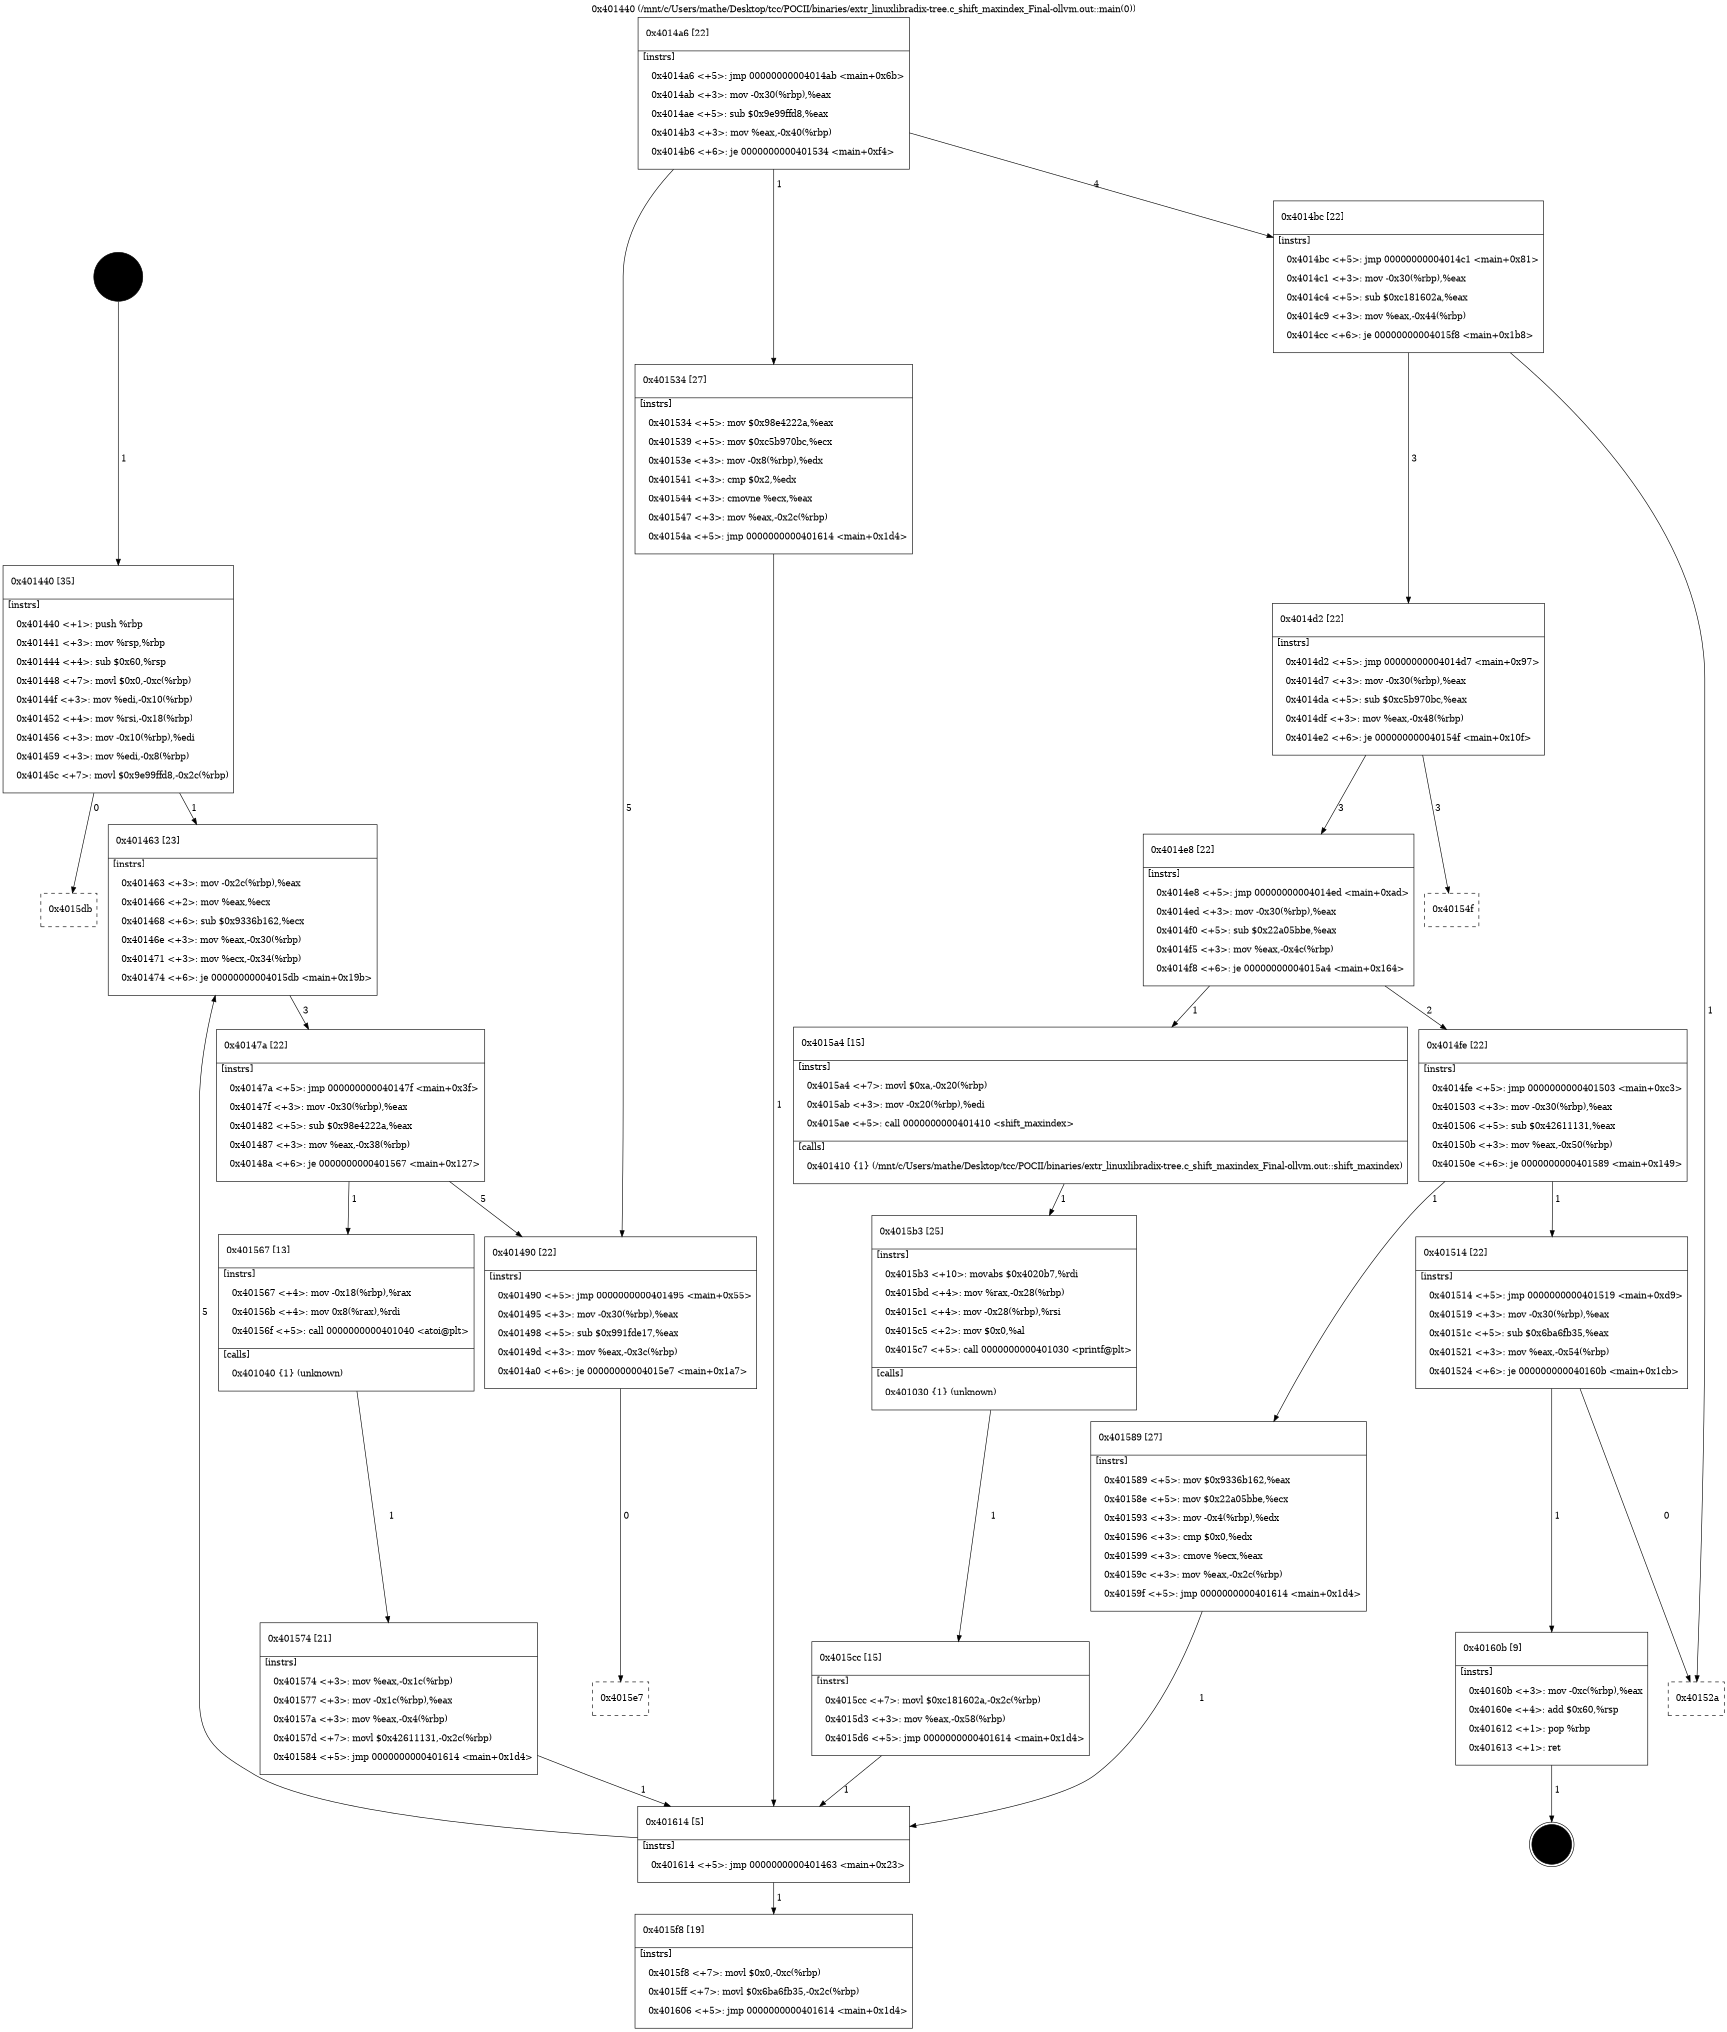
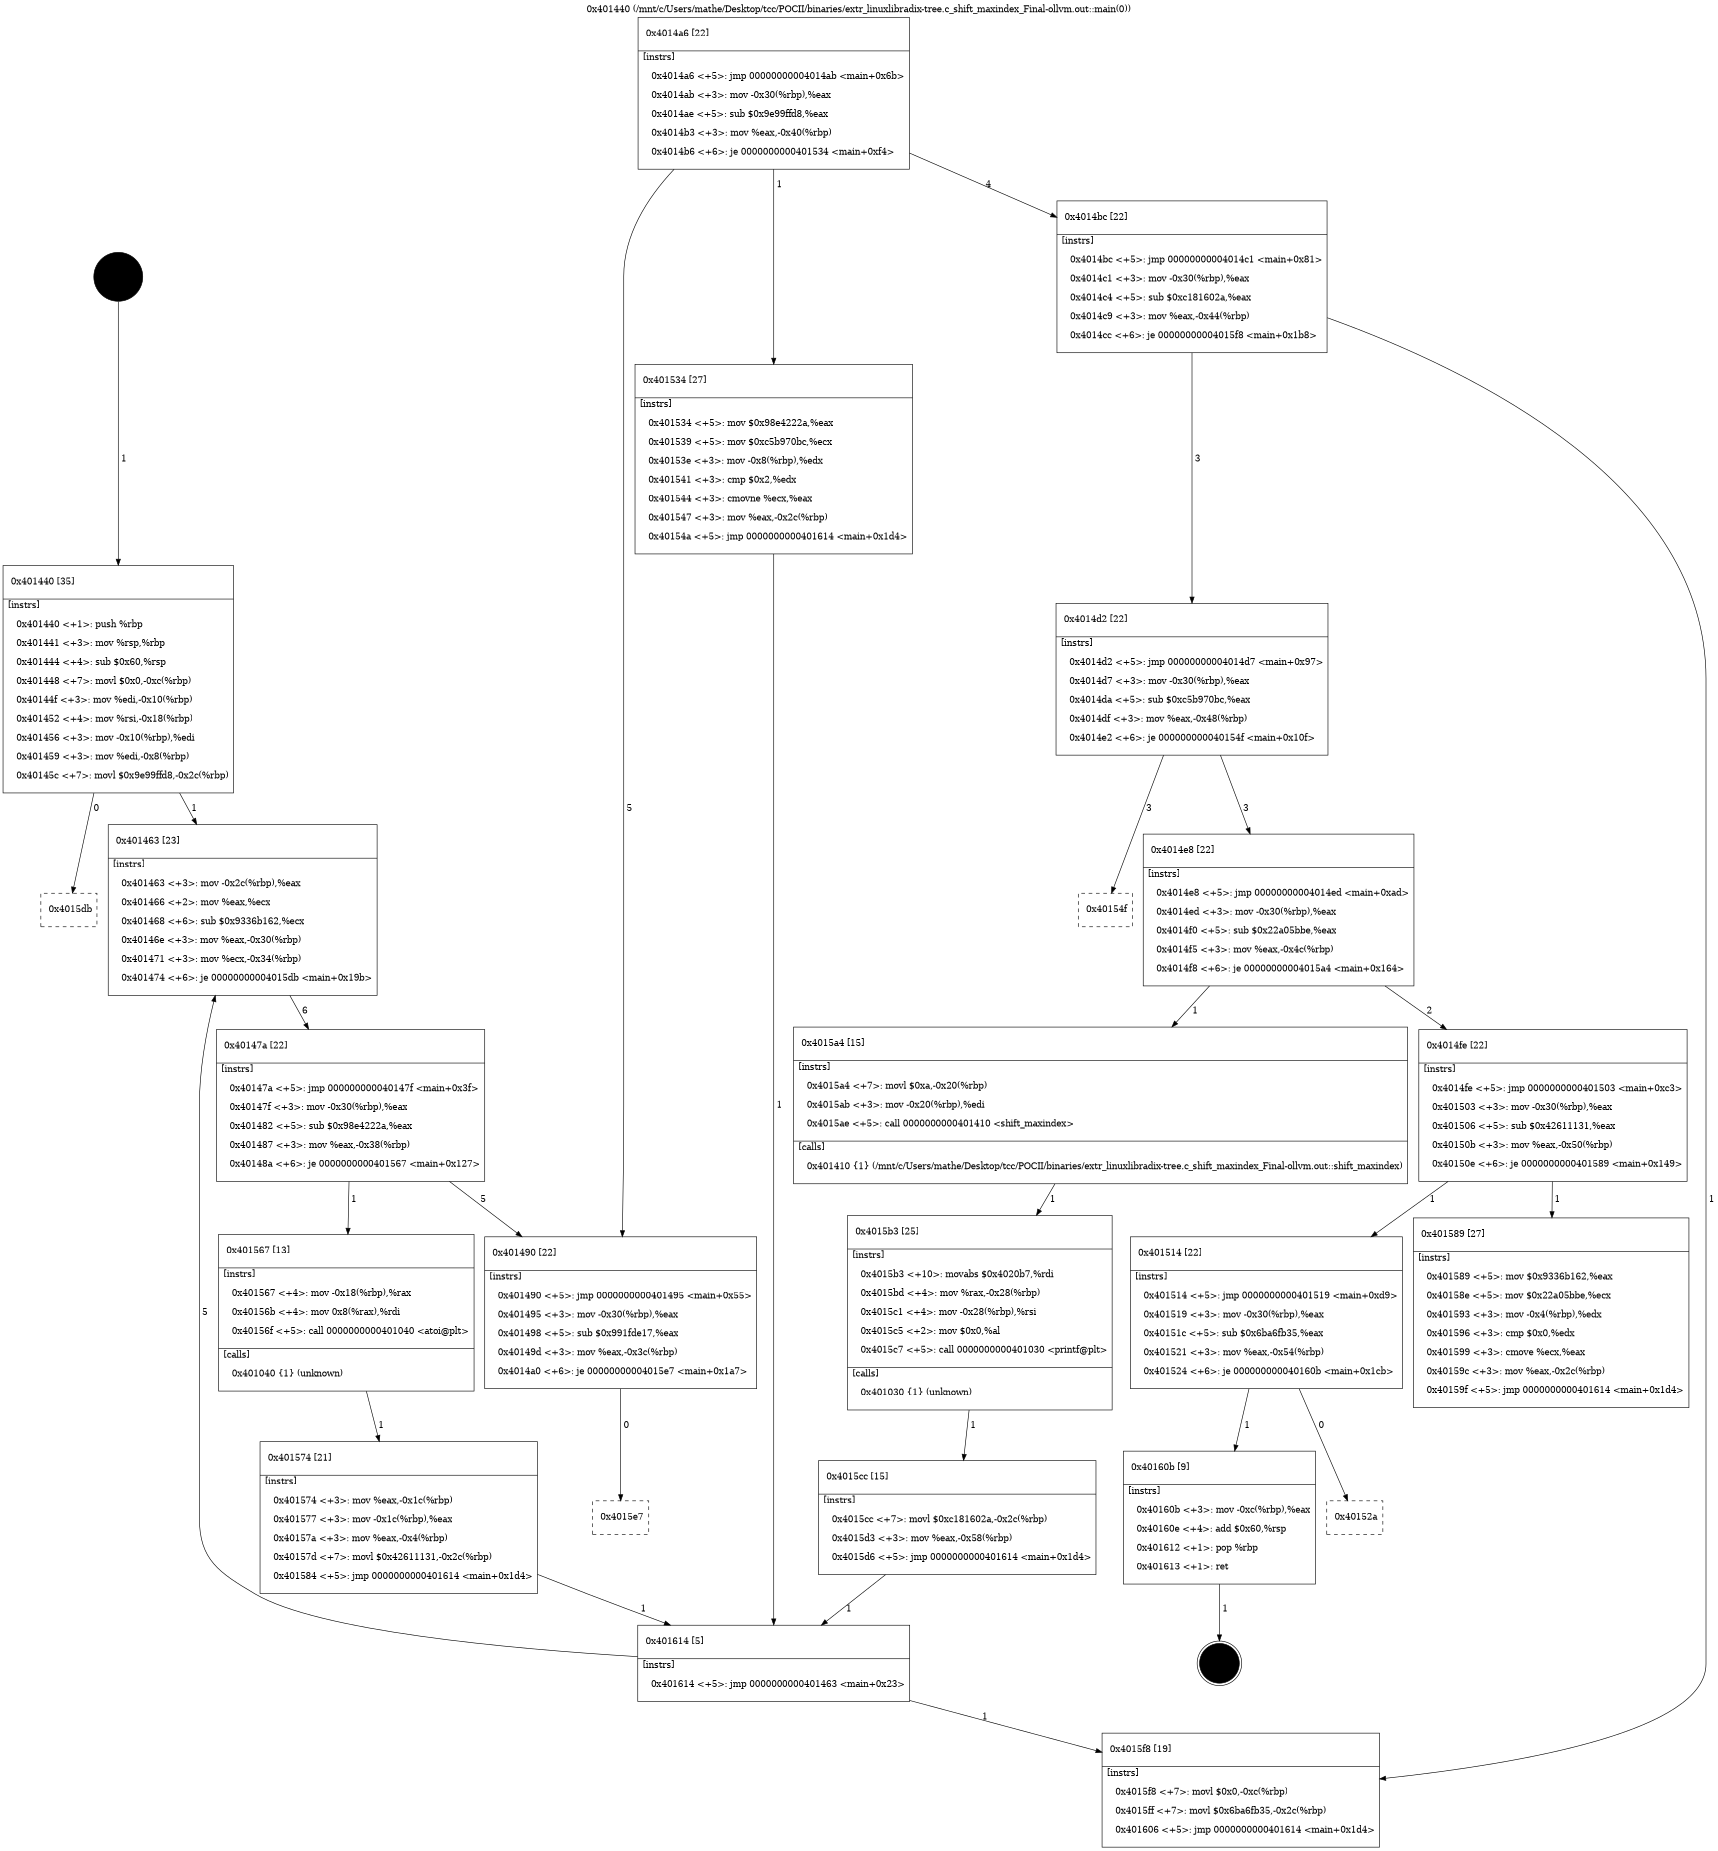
(1705, 982) -> (1706, 1071)
(304, 1011) -> (304, 1011)
(1099, 1771) -> none
